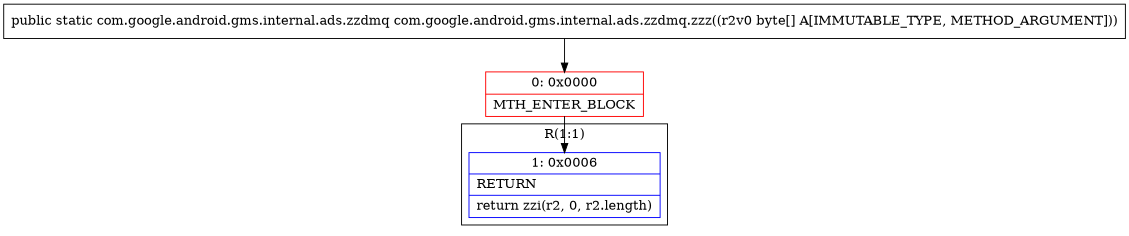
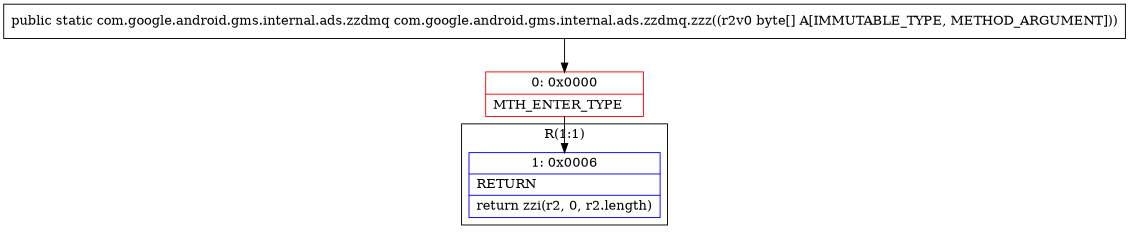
(565, 105) -> (558, 105)
